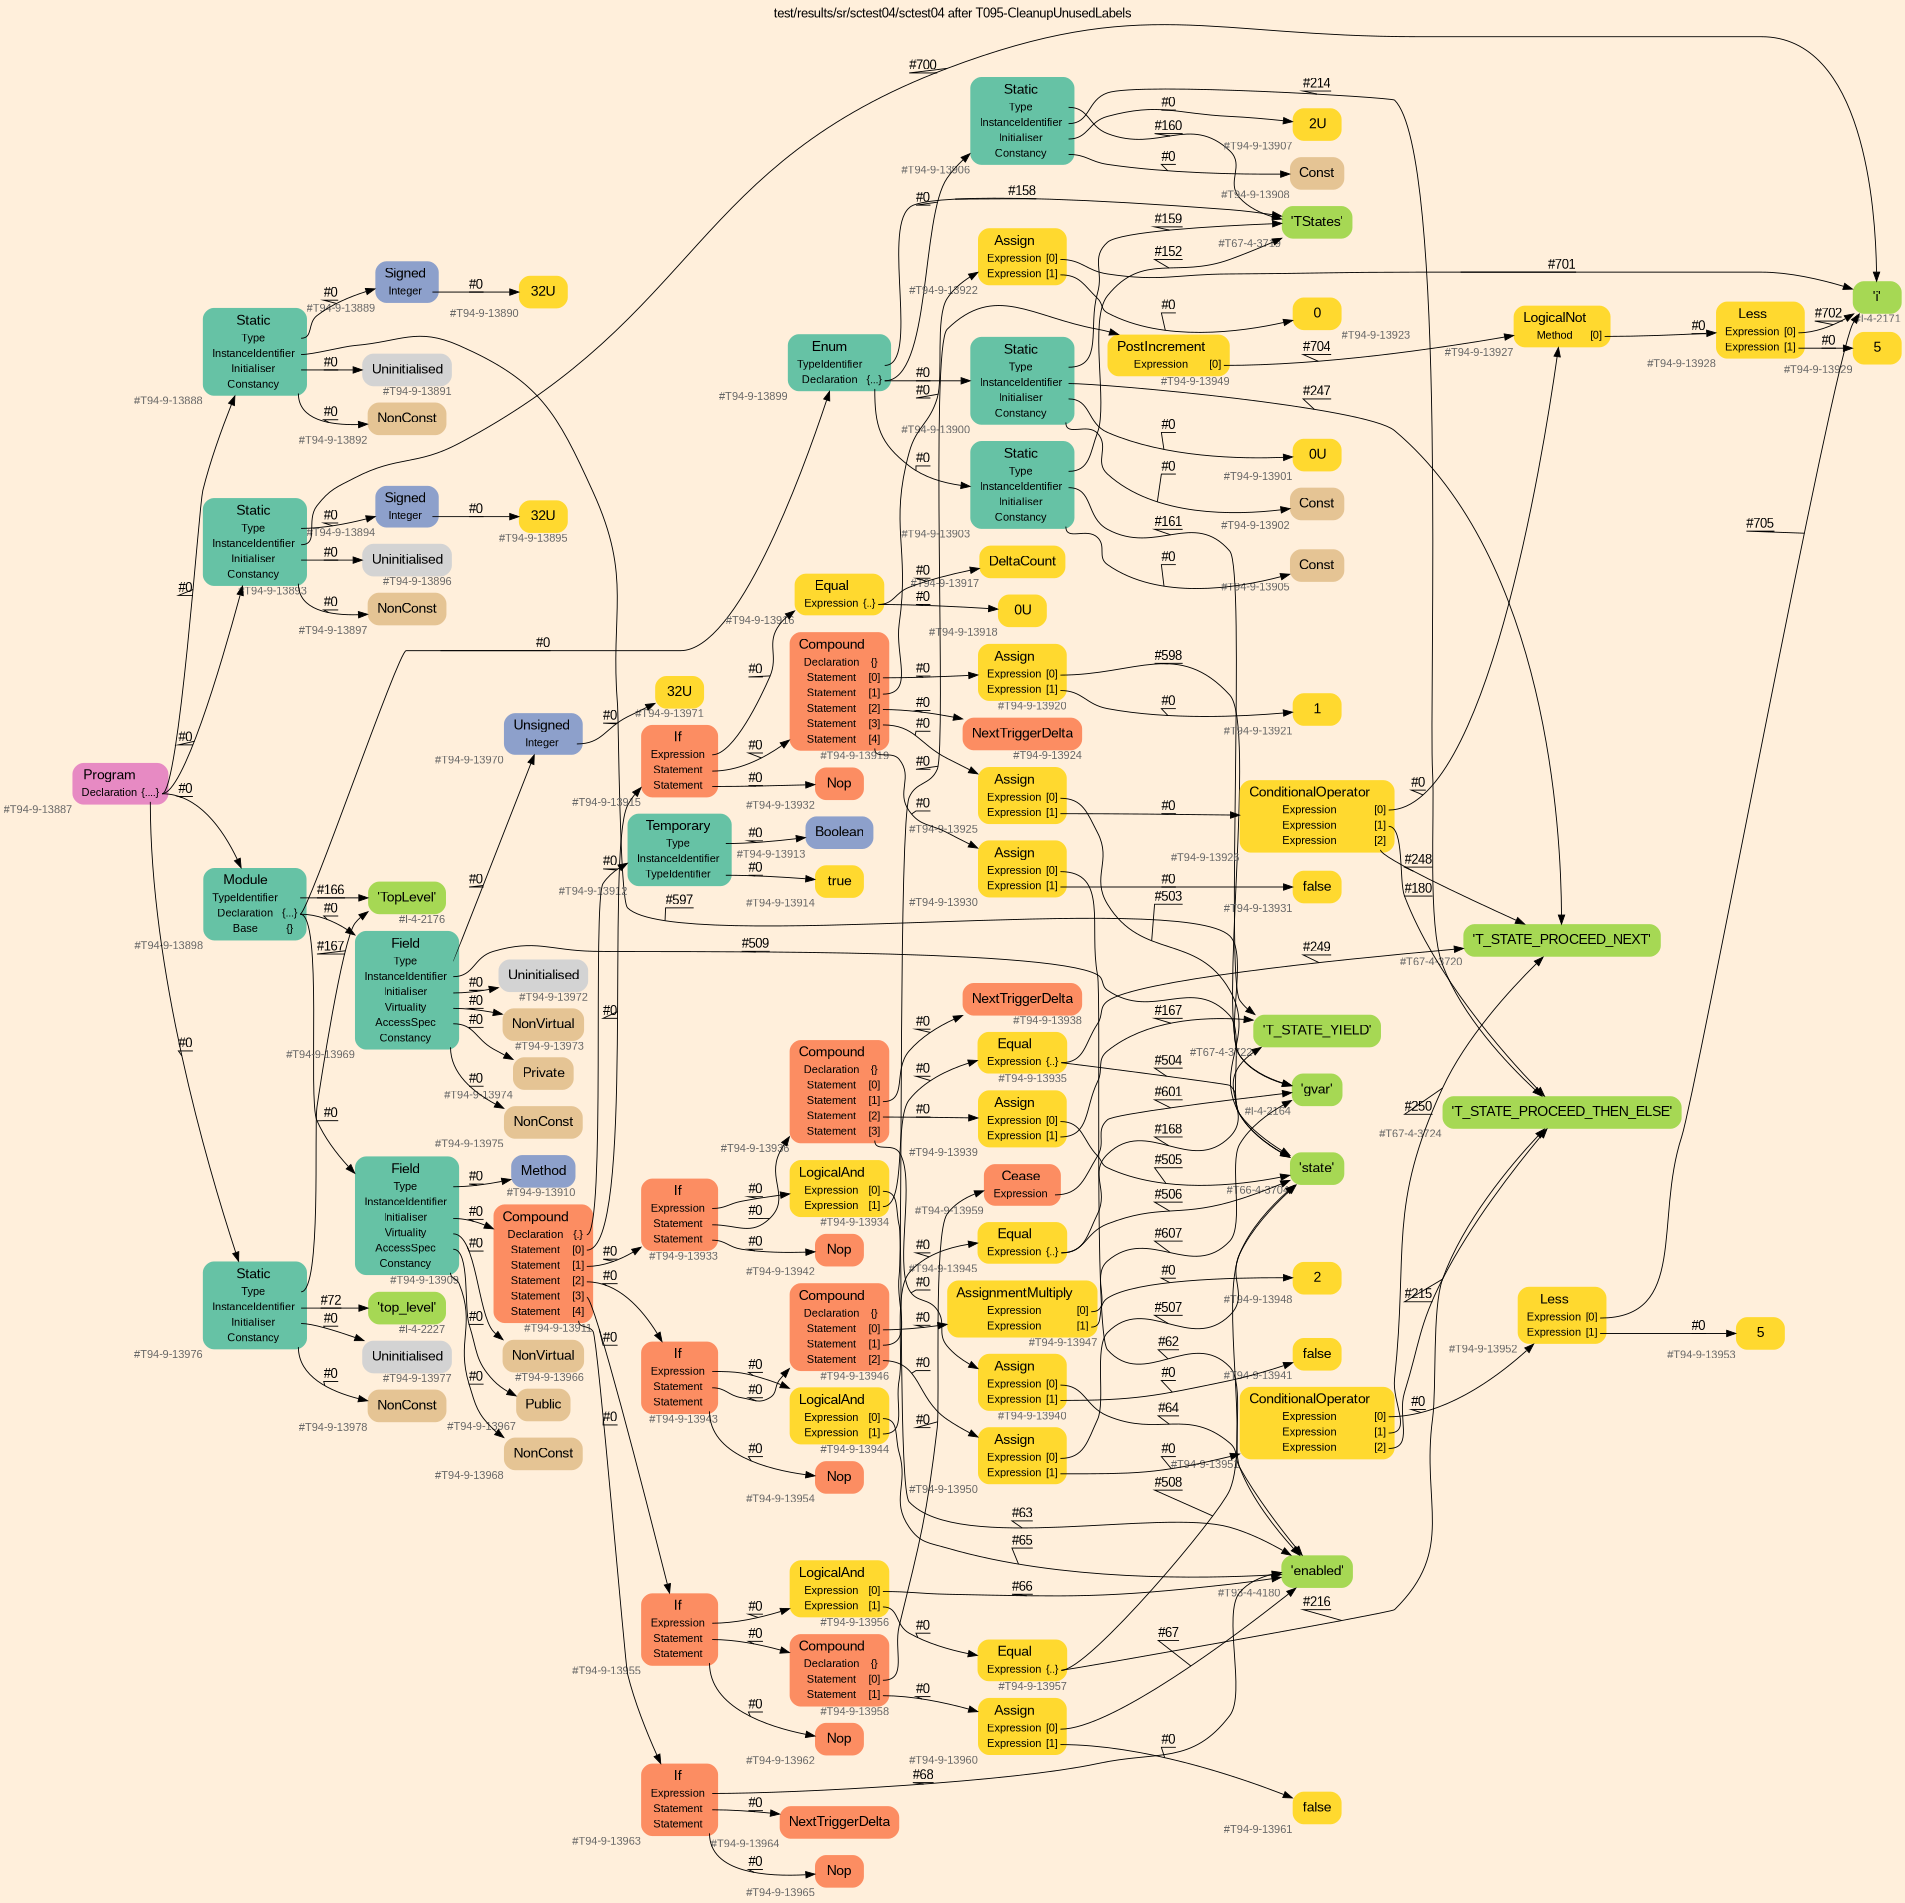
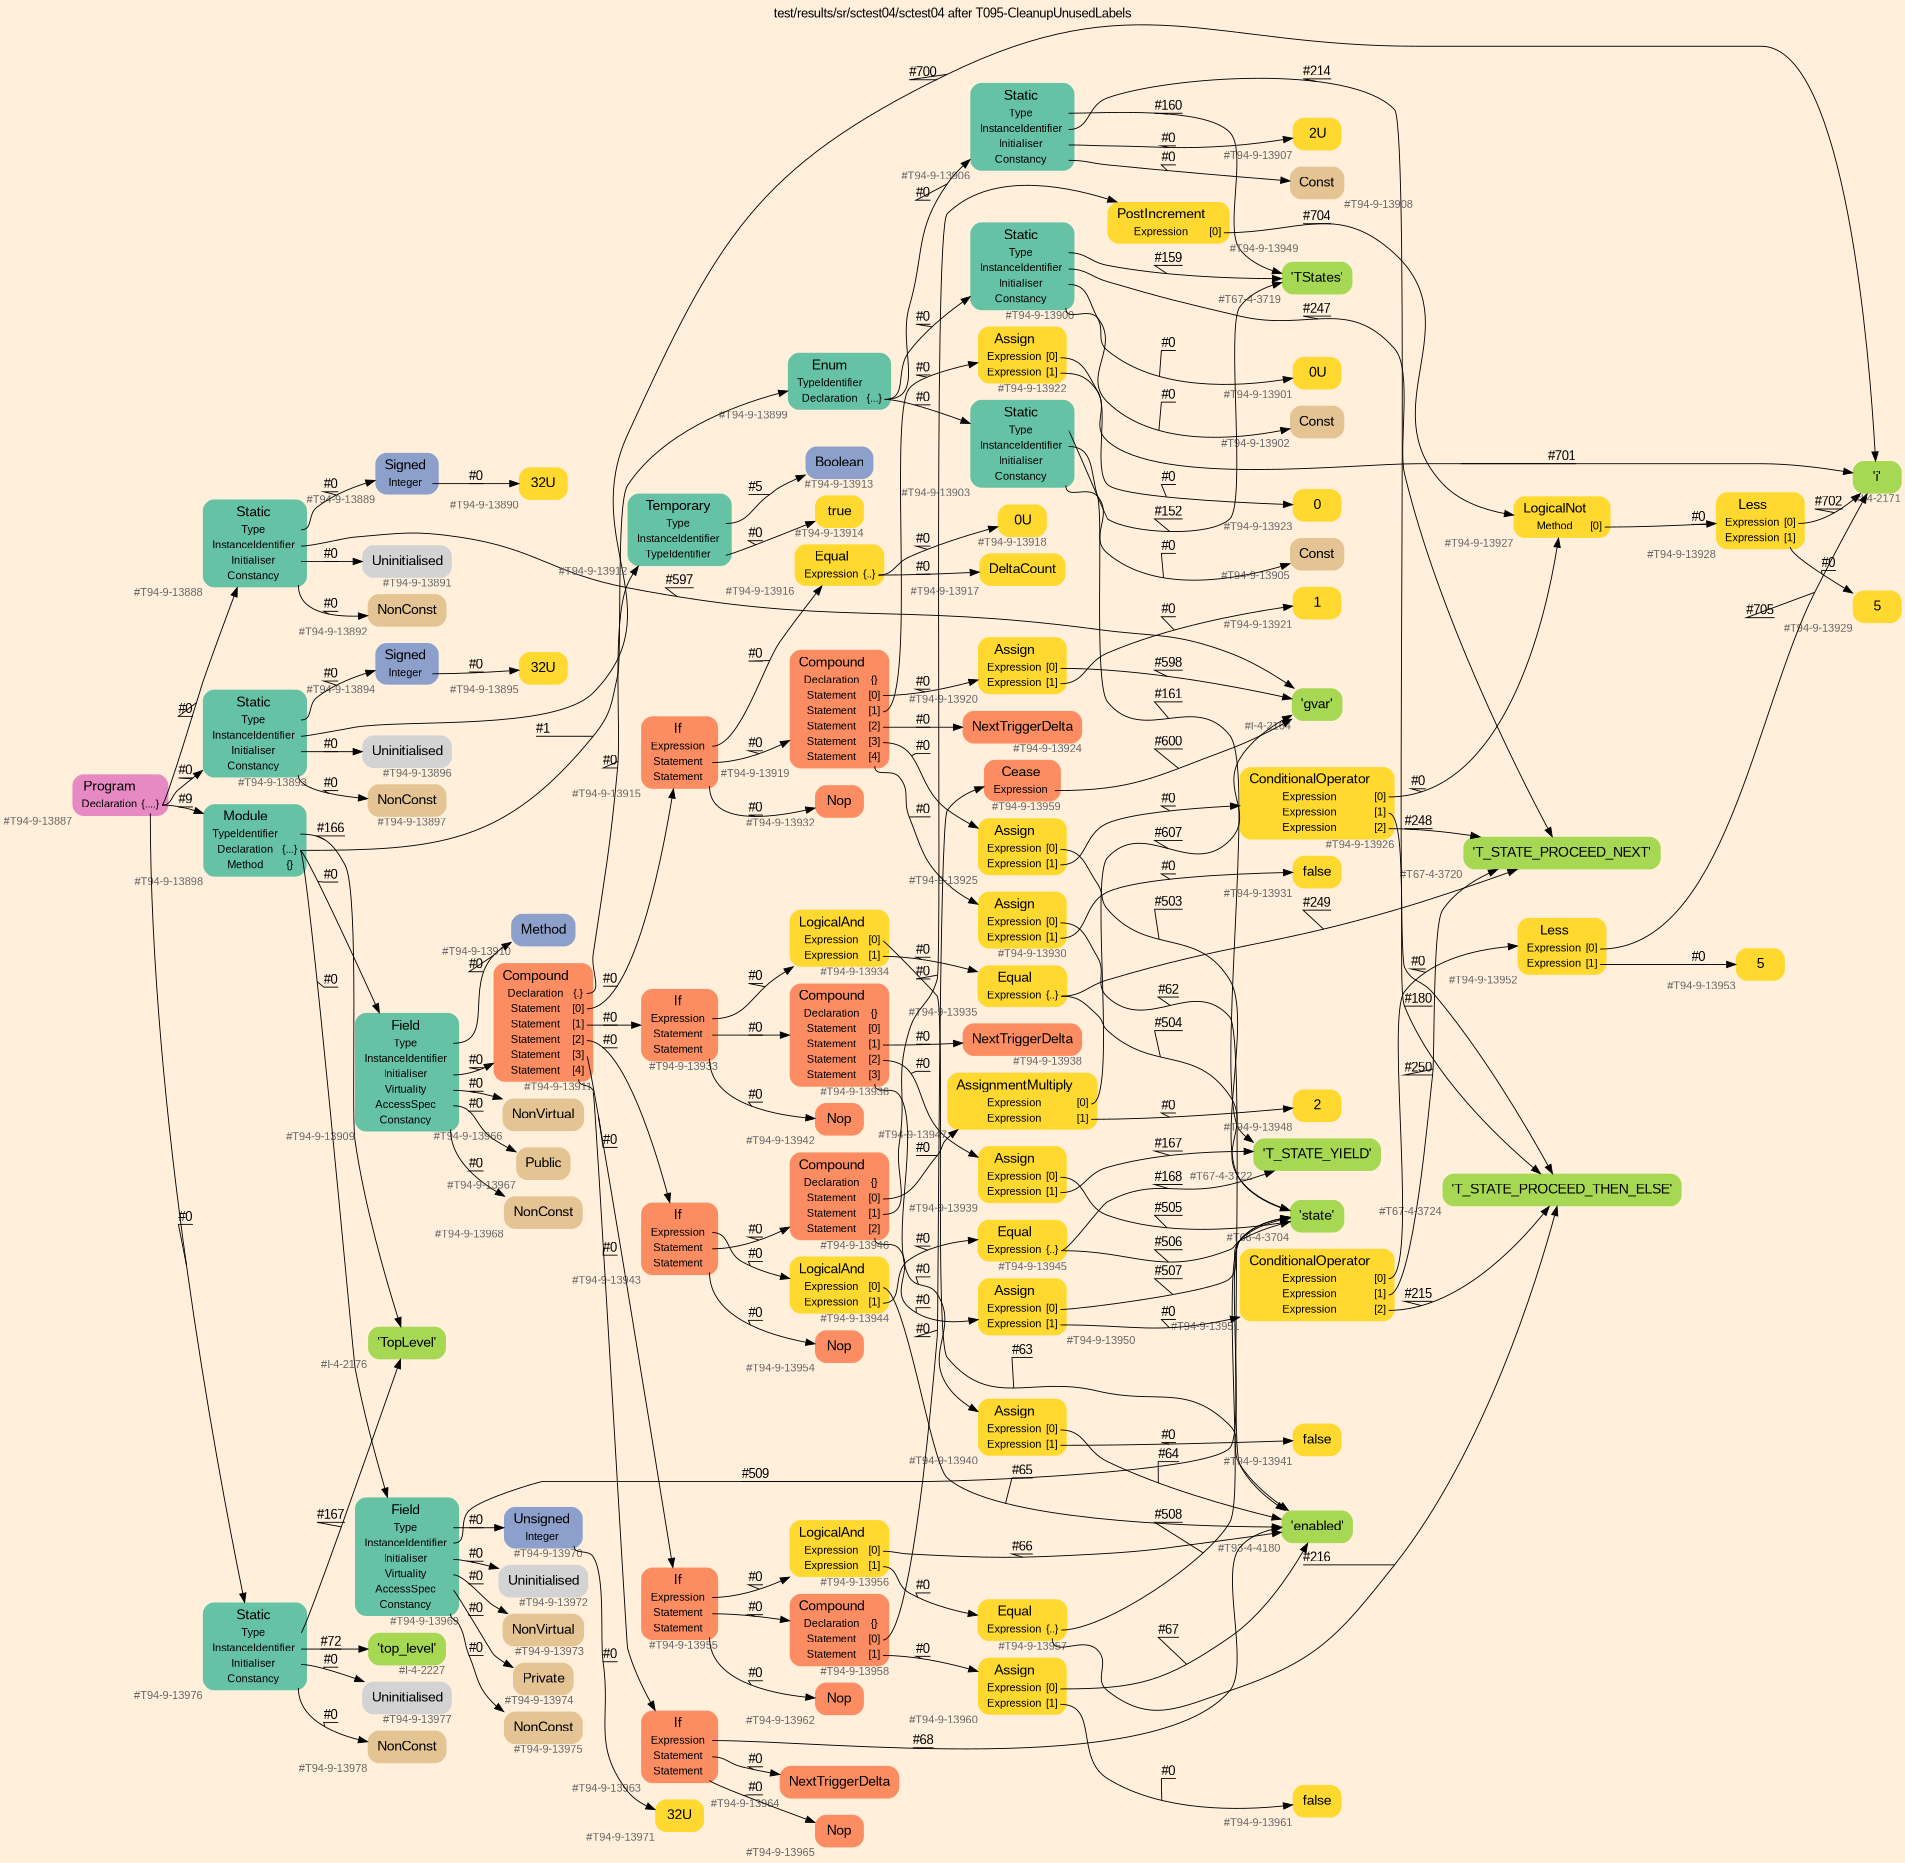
(1007, 198) -> none
(543, 644) -> (543, 730)
(186, 790) -> (186, 800)
(756, 834) -> (756, 488)
(245, 929) -> (245, 865)
(1169, 1093) -> (1169, 742)
